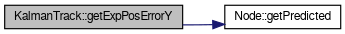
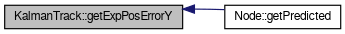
(198, 25) -> (210, 9)
